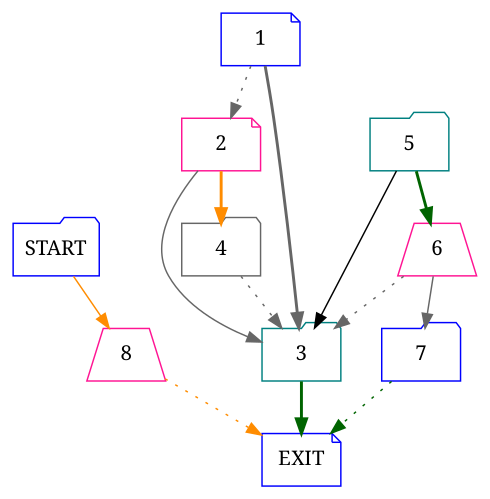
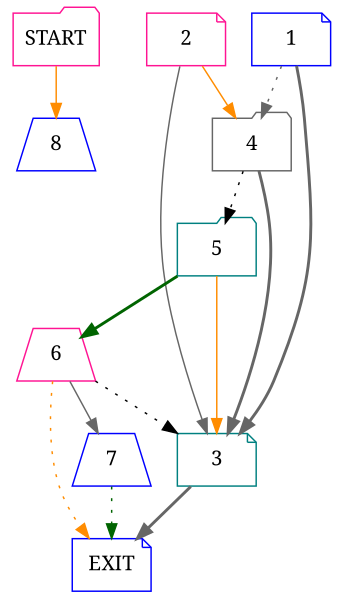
(243, 85) -> (274, 85)
(221, 190) -> (215, 86)
none -> (237, 190)
(359, 243) -> (217, 347)
(56, 250) -> (56, 39)
(257, 296) -> (267, 297)
(375, 298) -> (130, 403)
(126, 355) -> (56, 145)
(301, 355) -> (217, 460)
(421, 355) -> (112, 460)
(301, 400) -> (169, 507)
(207, 403) -> (53, 457)
